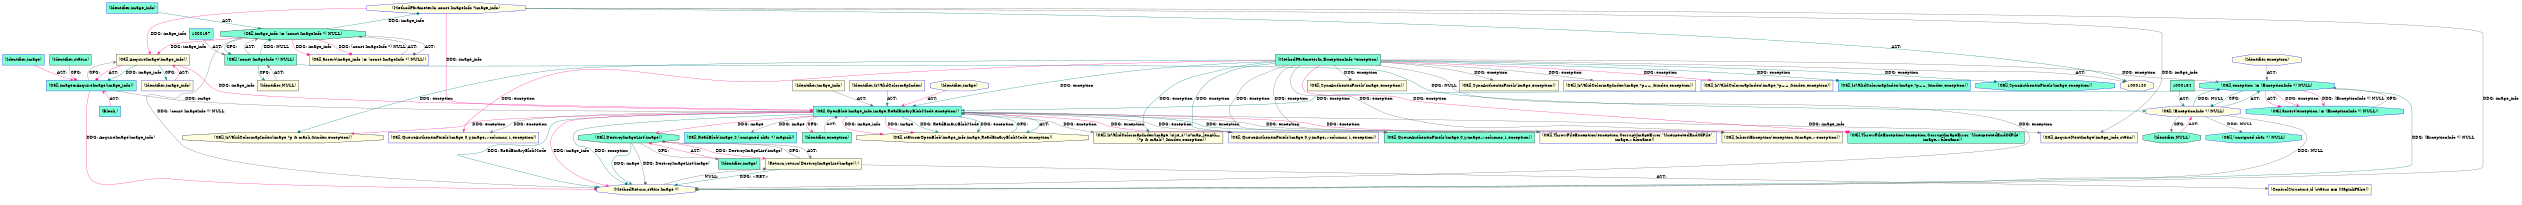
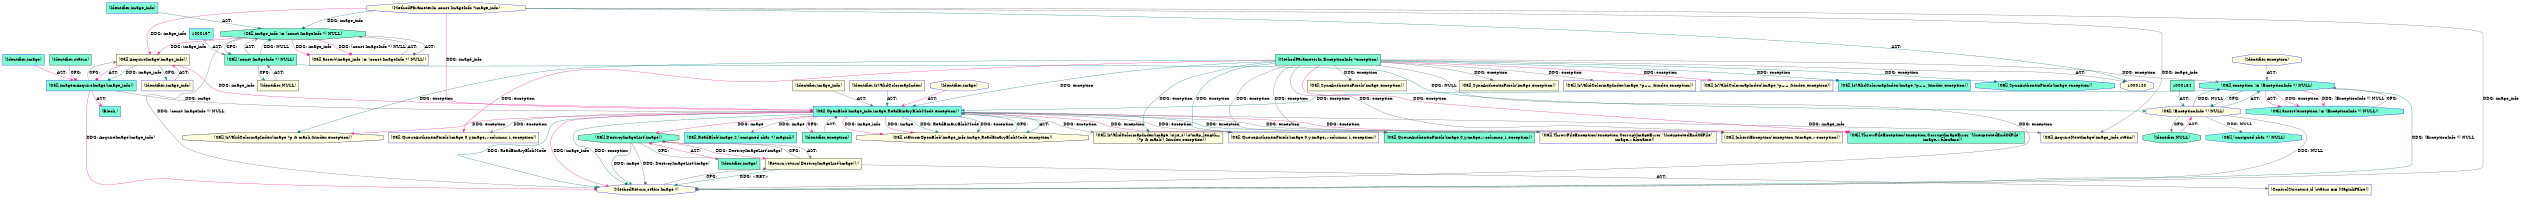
(372, 22) -> (339, 16)
(109, 99) -> (95, 98)
(712, 177) -> (712, 177)
